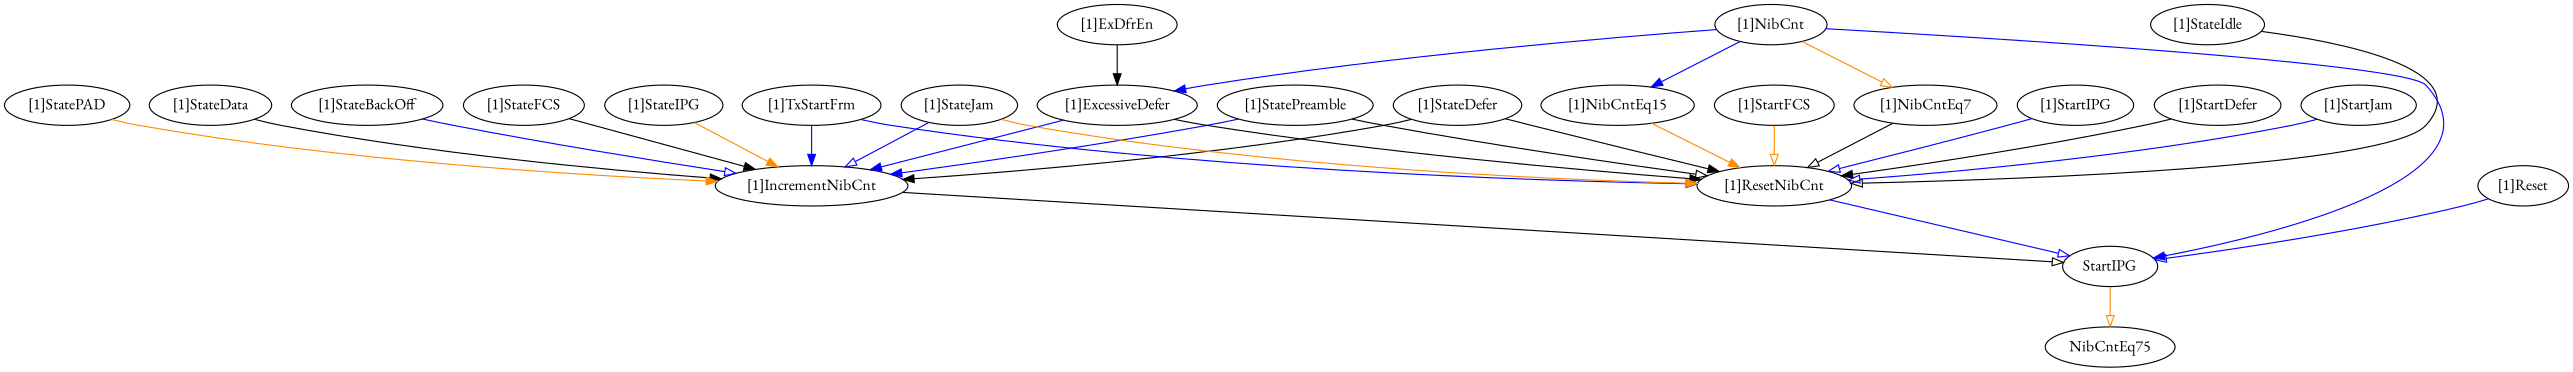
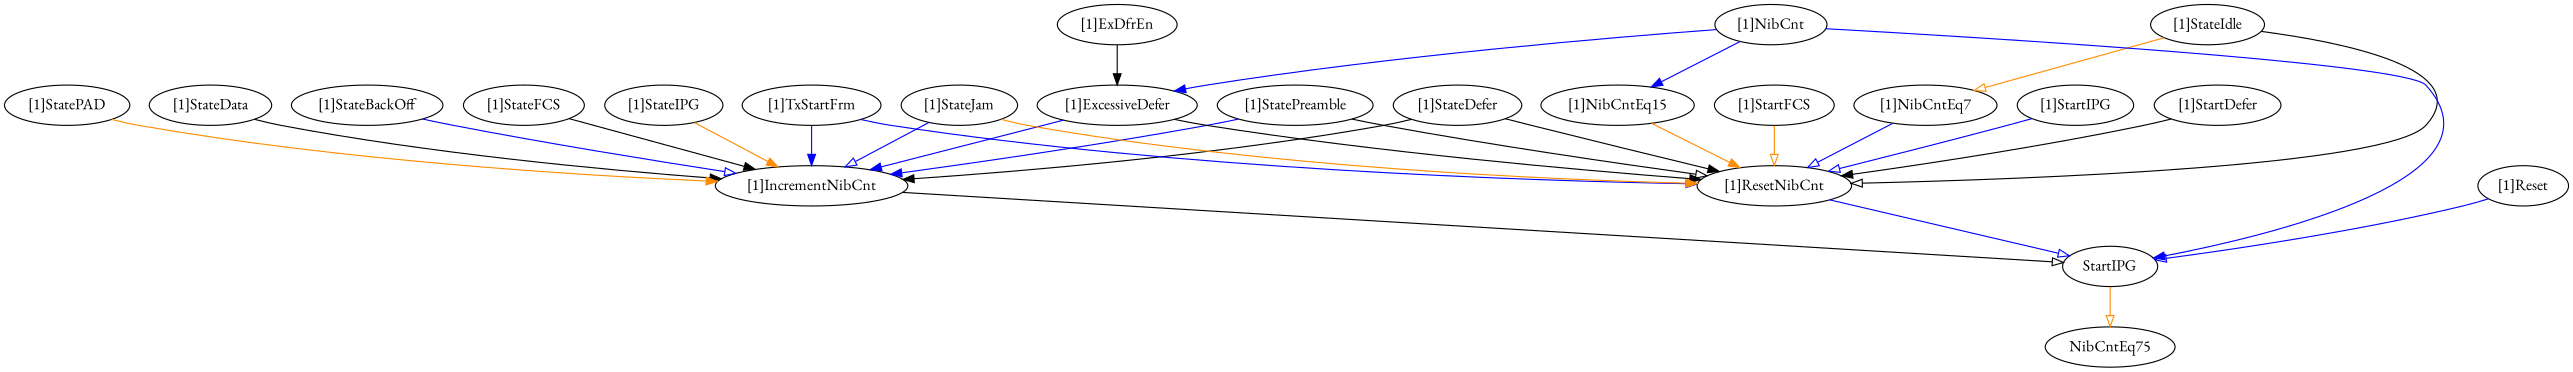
(1842, 62) -> (2075, 63)
(2359, 105) -> none
(1855, 143) -> (1855, 143)
